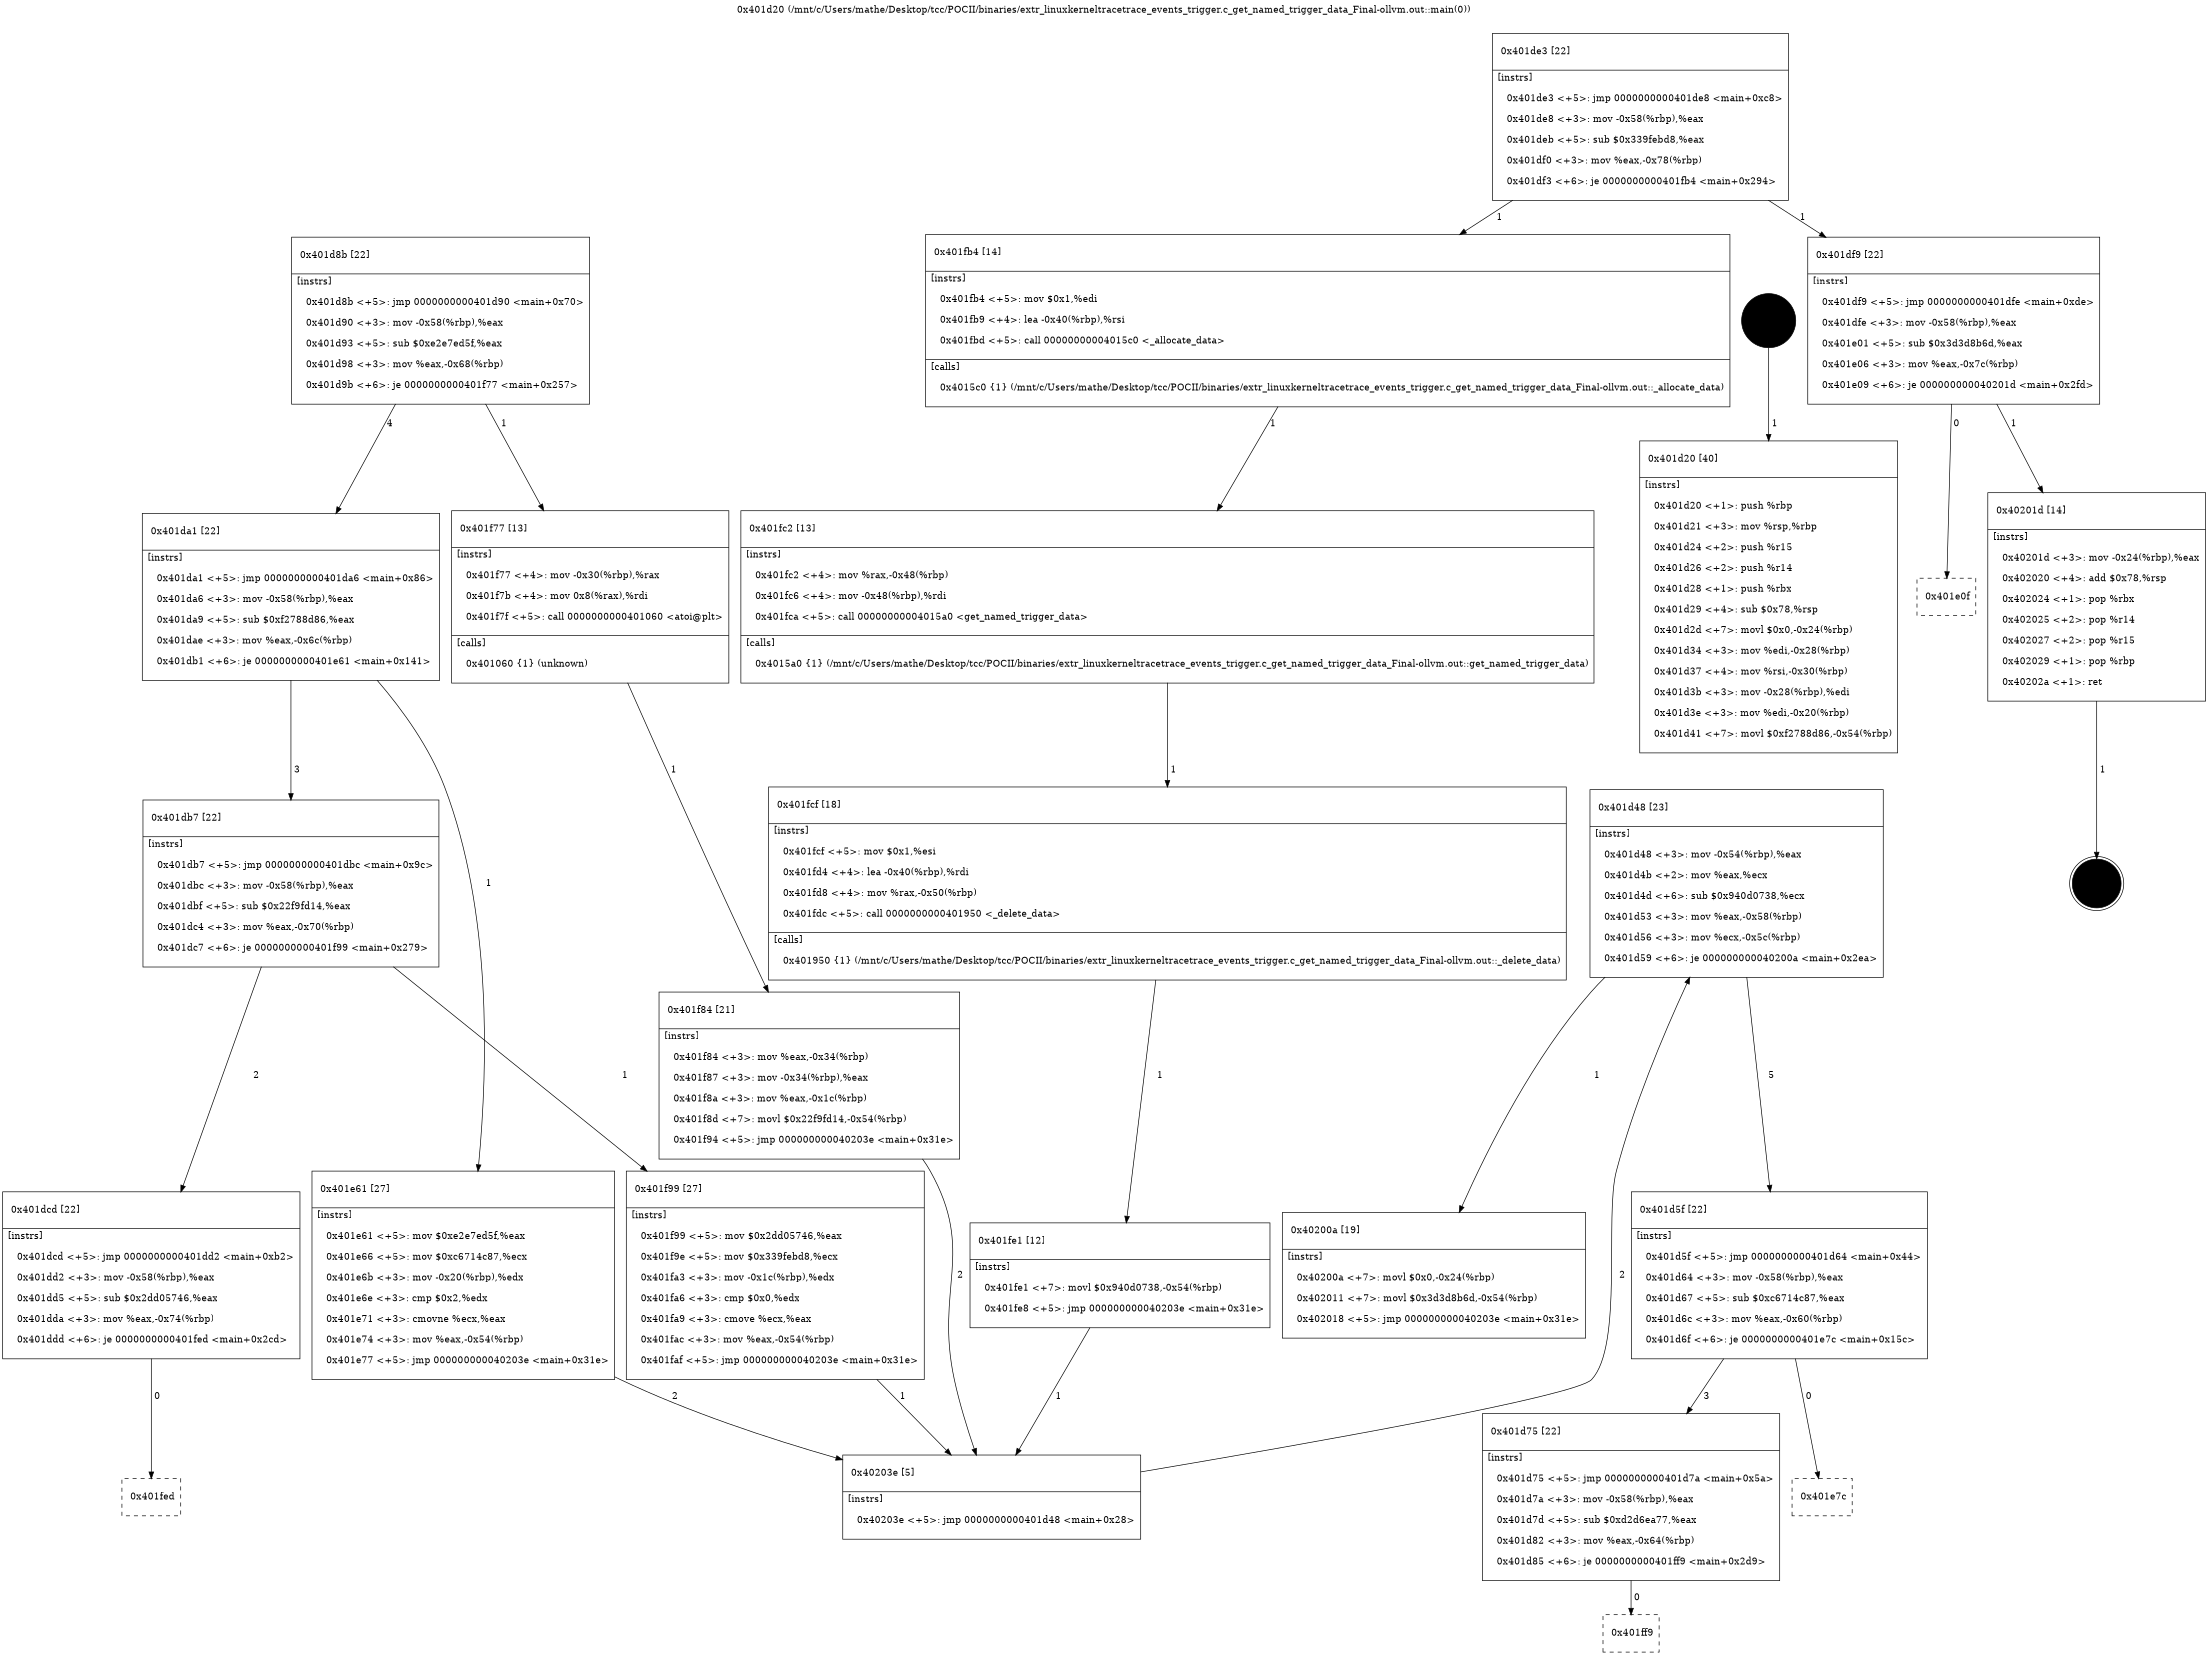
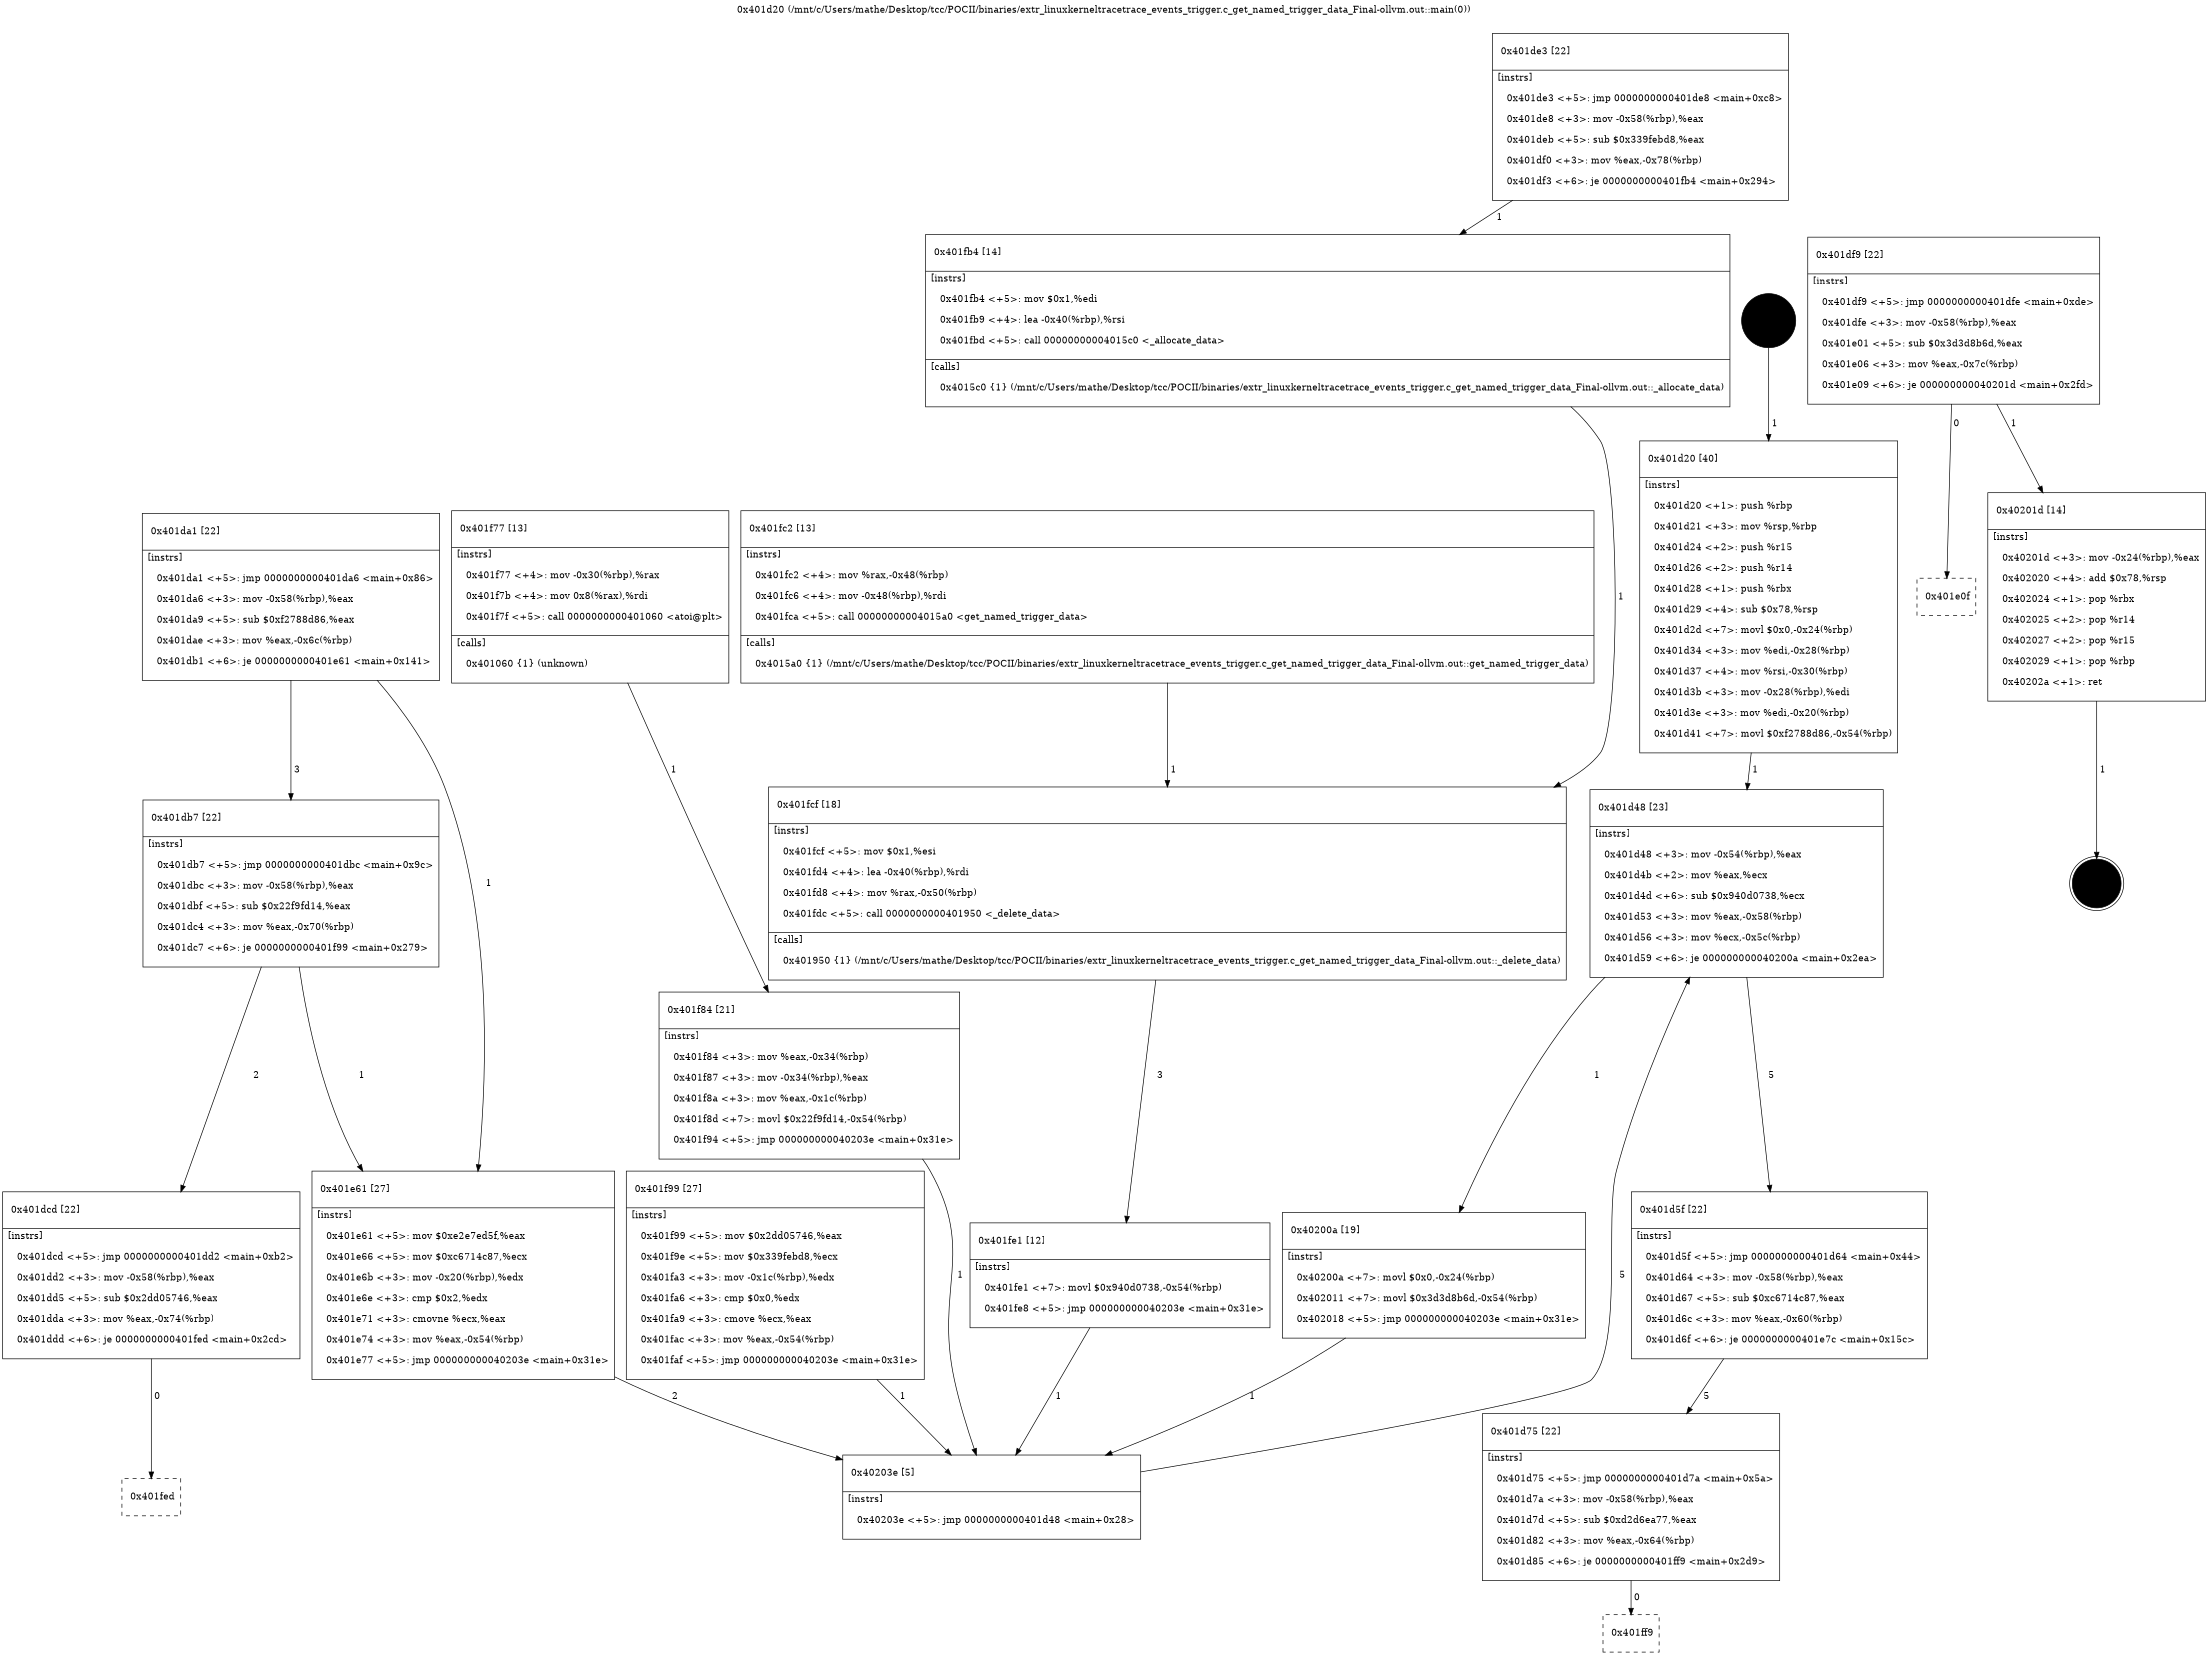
(1794, 217) -> none
(441, 321) -> none
(1249, 456) -> (1615, 600)
none -> (1750, 768)
(518, 1067) -> (321, 1069)
(1159, 1076) -> (1159, 1076)
(959, 1275) -> (959, 1275)
(1621, 1275) -> (1621, 1275)
(1705, 1397) -> (1705, 1397)
none -> (1232, 1401)
(1822, 1497) -> none
